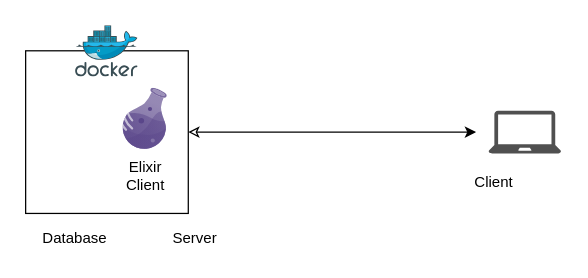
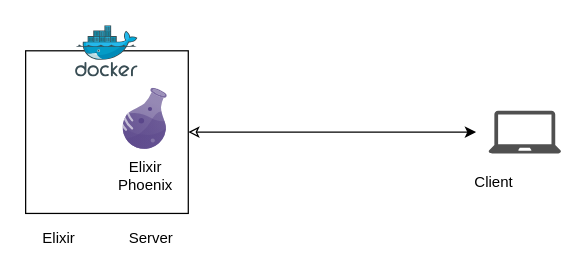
(146, 176) -> (146, 176)
(76, 238) -> (76, 238)
(194, 238) -> (151, 238)
